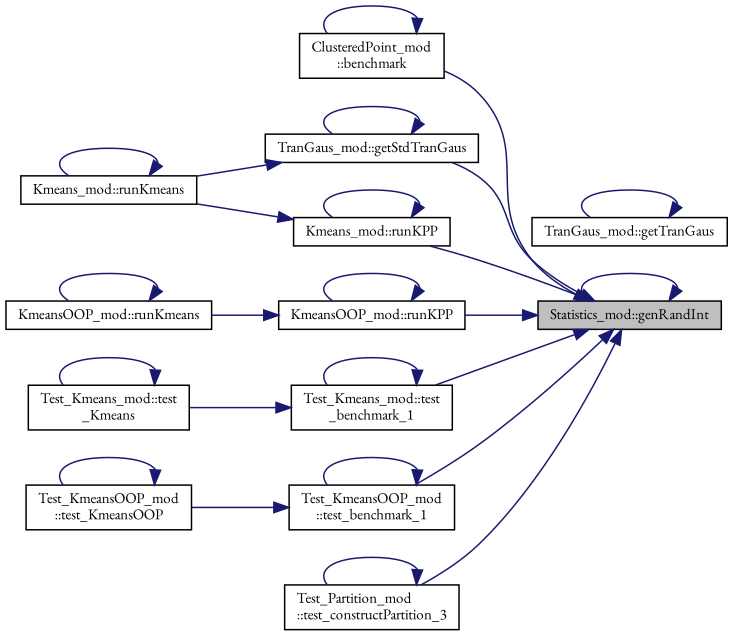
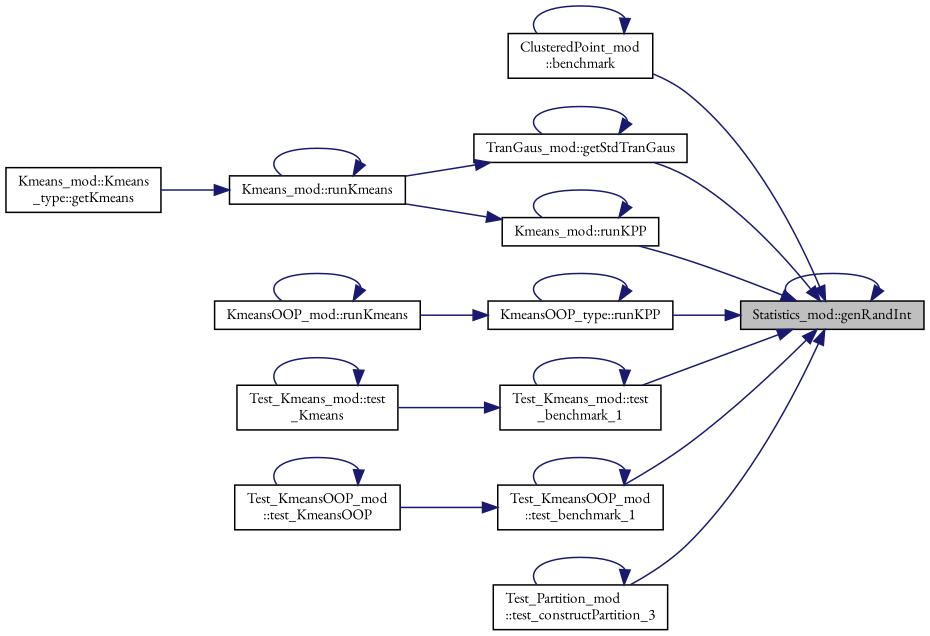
none -> (83, 190)
(630, 232) -> none
(372, 315) -> (580, 315)
